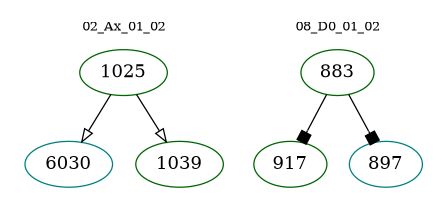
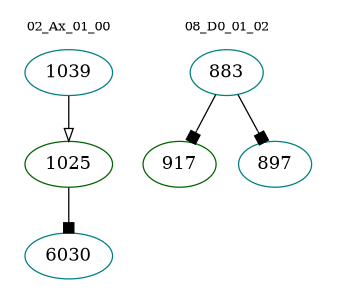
(124, 27) -> (69, 27)
(338, 73) -> (227, 73)
(100, 113) -> (69, 204)
(148, 113) -> (69, 112)
(180, 164) -> (69, 73)
